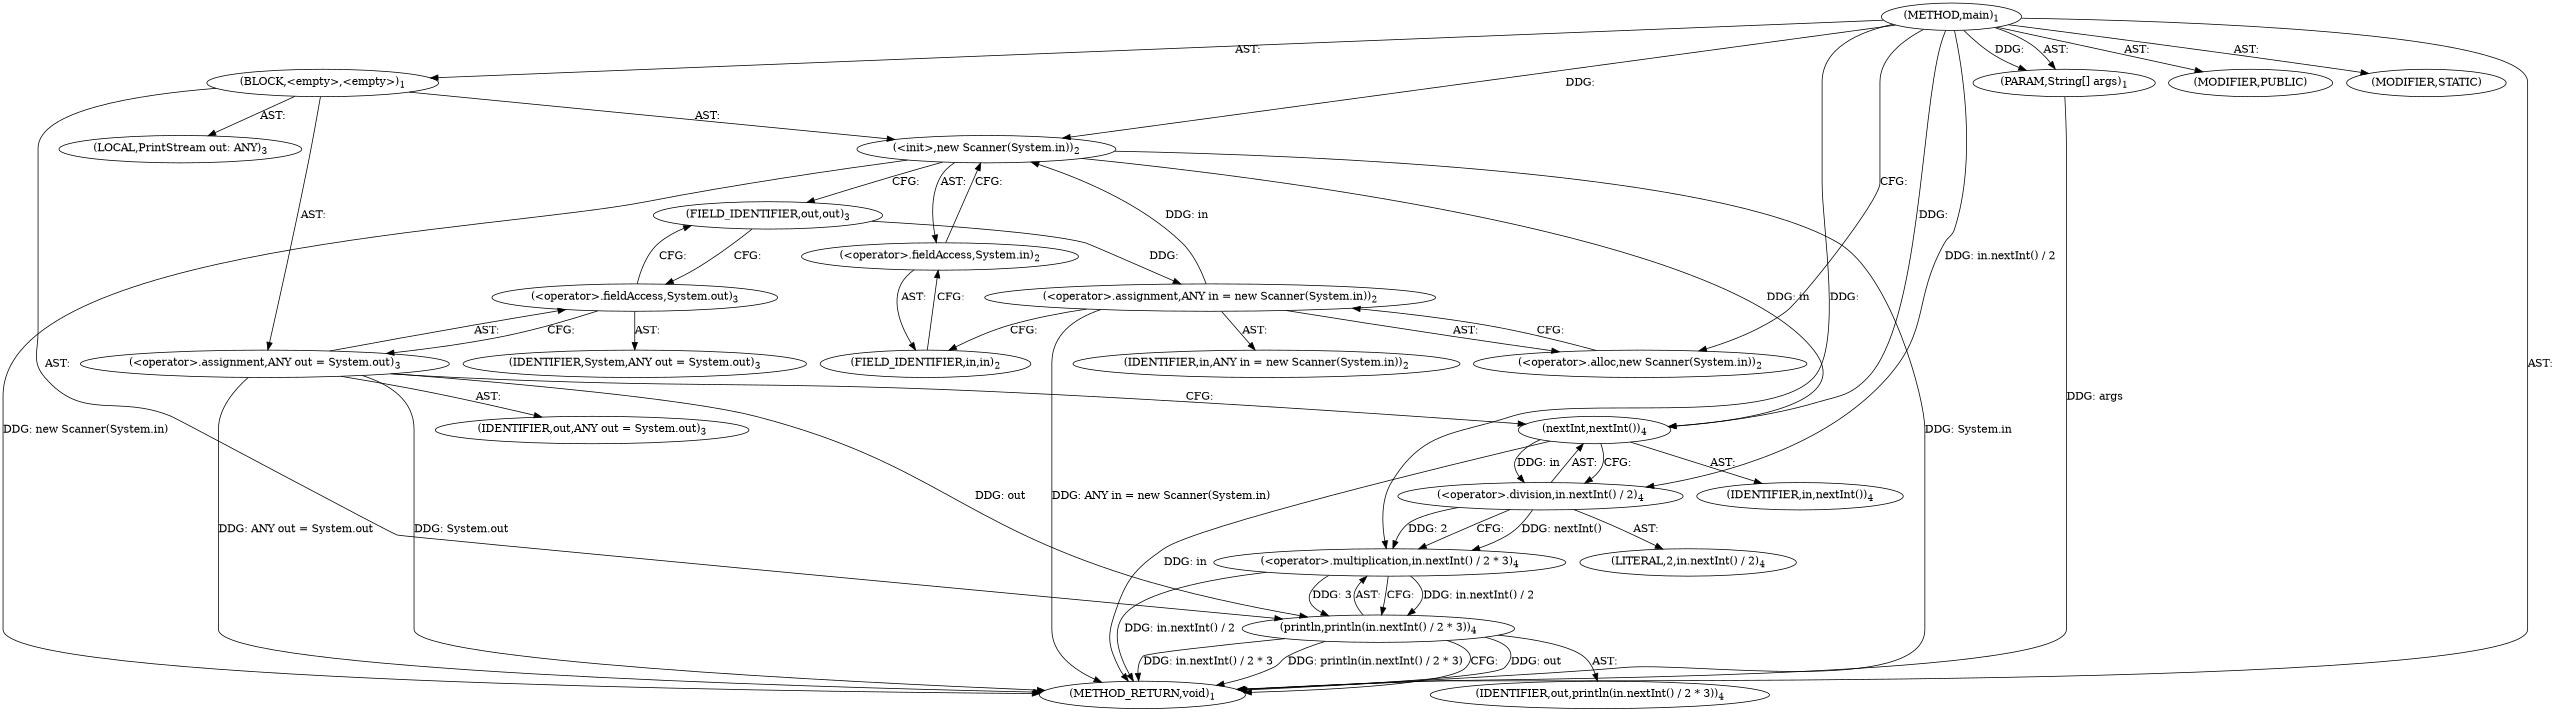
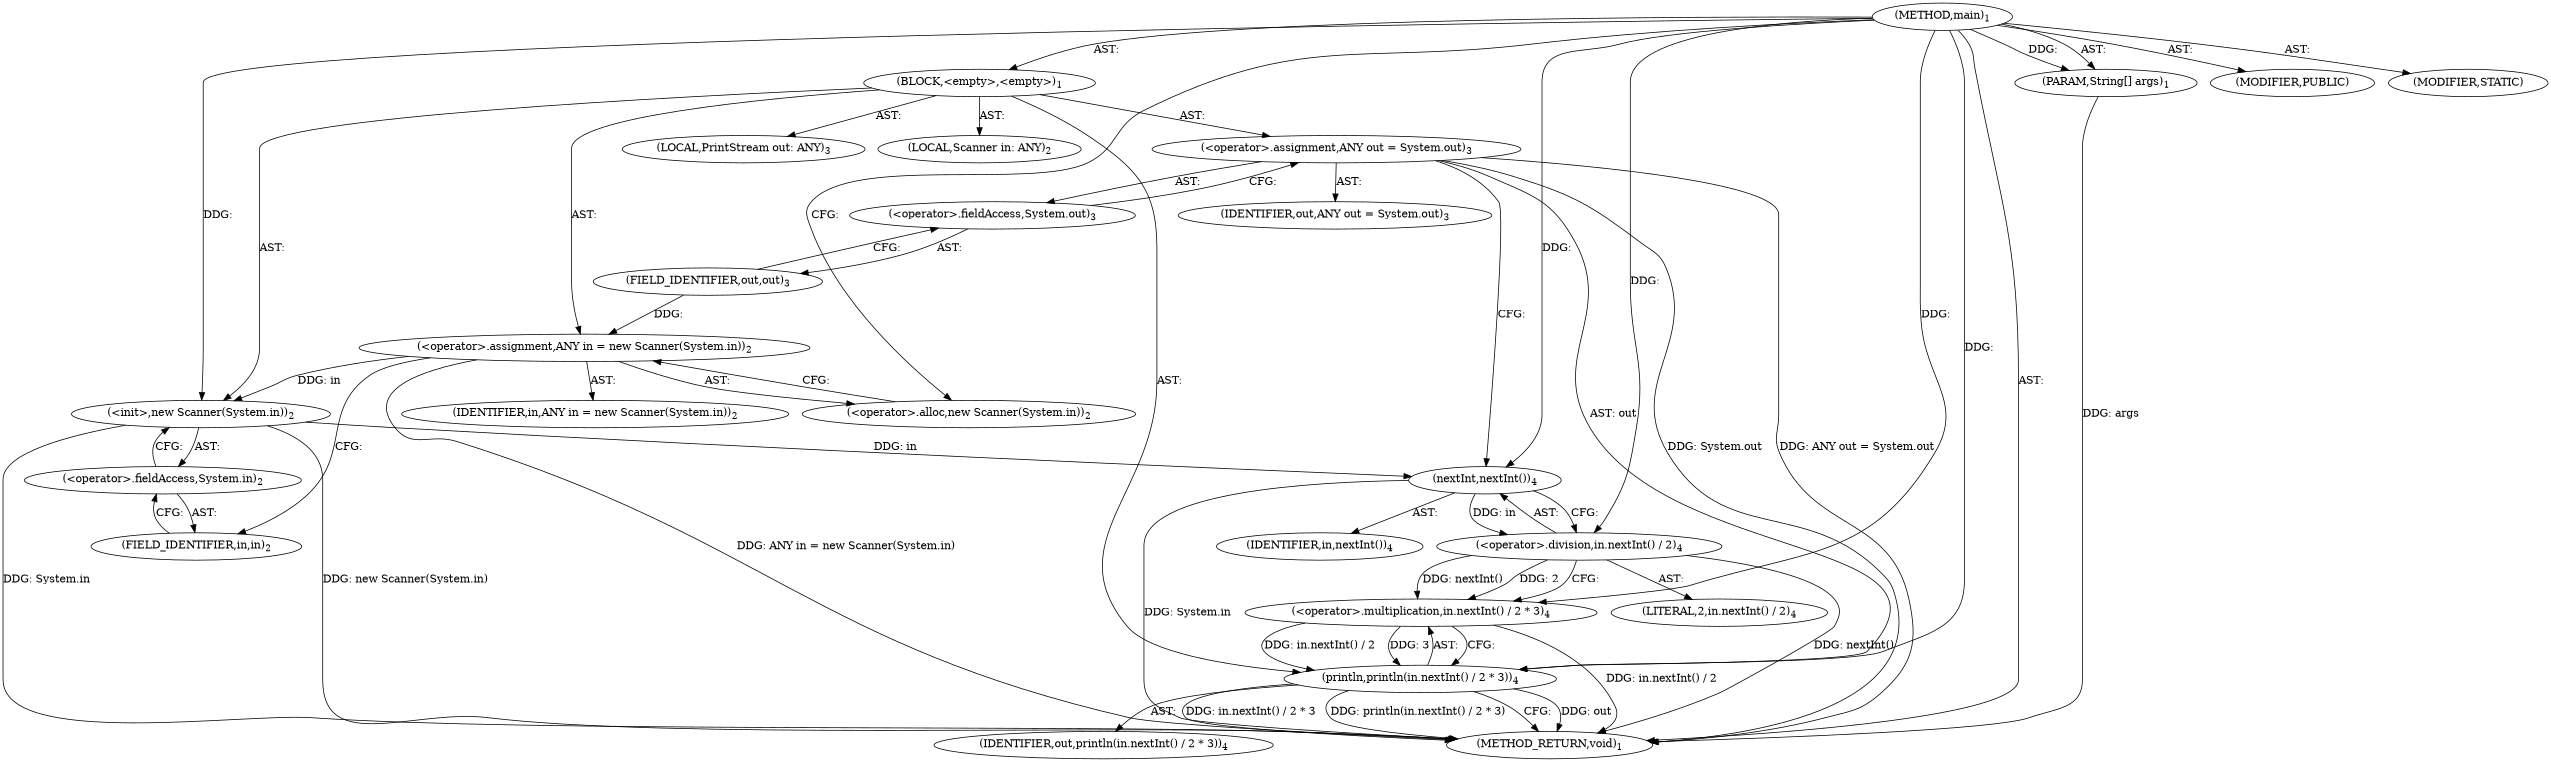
none -> (633, 120)
none -> (980, 149)
(878, 181) -> none
(675, 256) -> (951, 249)
(2000, 256) -> (1647, 282)
(635, 364) -> none
(1000, 496) -> (1613, 414)
none -> (1964, 541)
(1185, 562) -> (1188, 613)
none -> (1806, 645)
